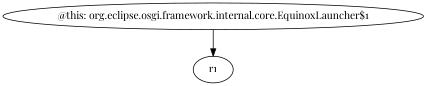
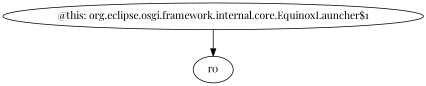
(213, 70) -> (213, 70)
